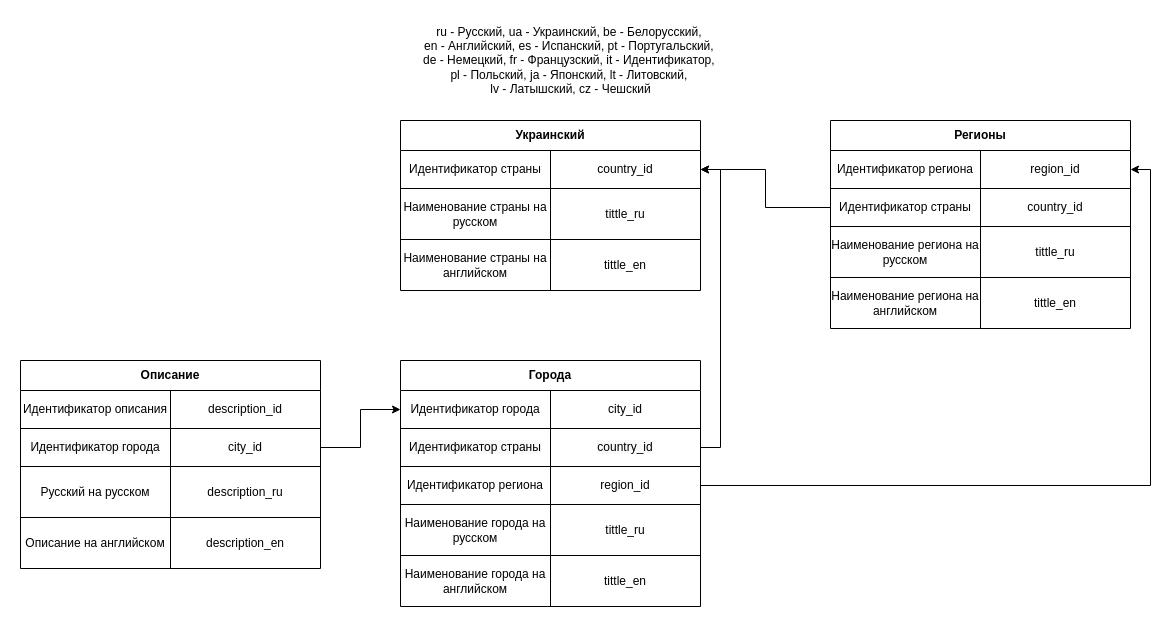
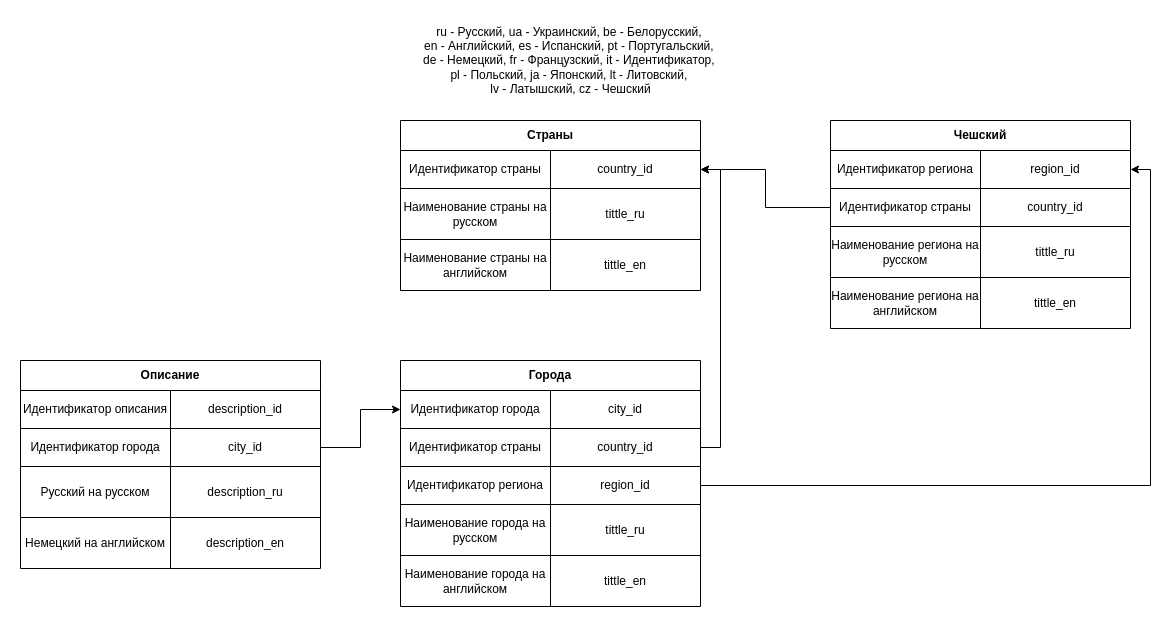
(551, 136) -> (551, 136)
(981, 136) -> (981, 136)
(96, 544) -> (96, 544)
